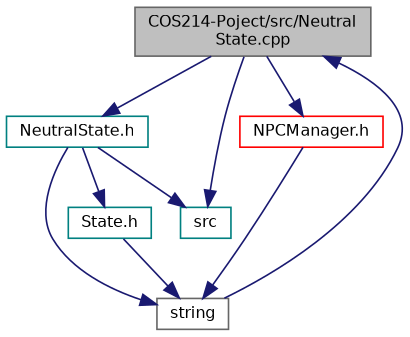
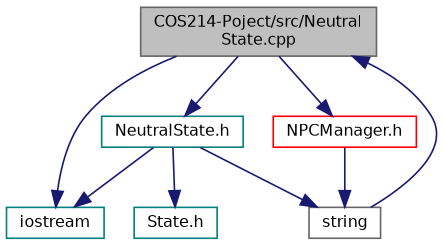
(206, 223) -> (55, 223)
(146, 263) -> none
